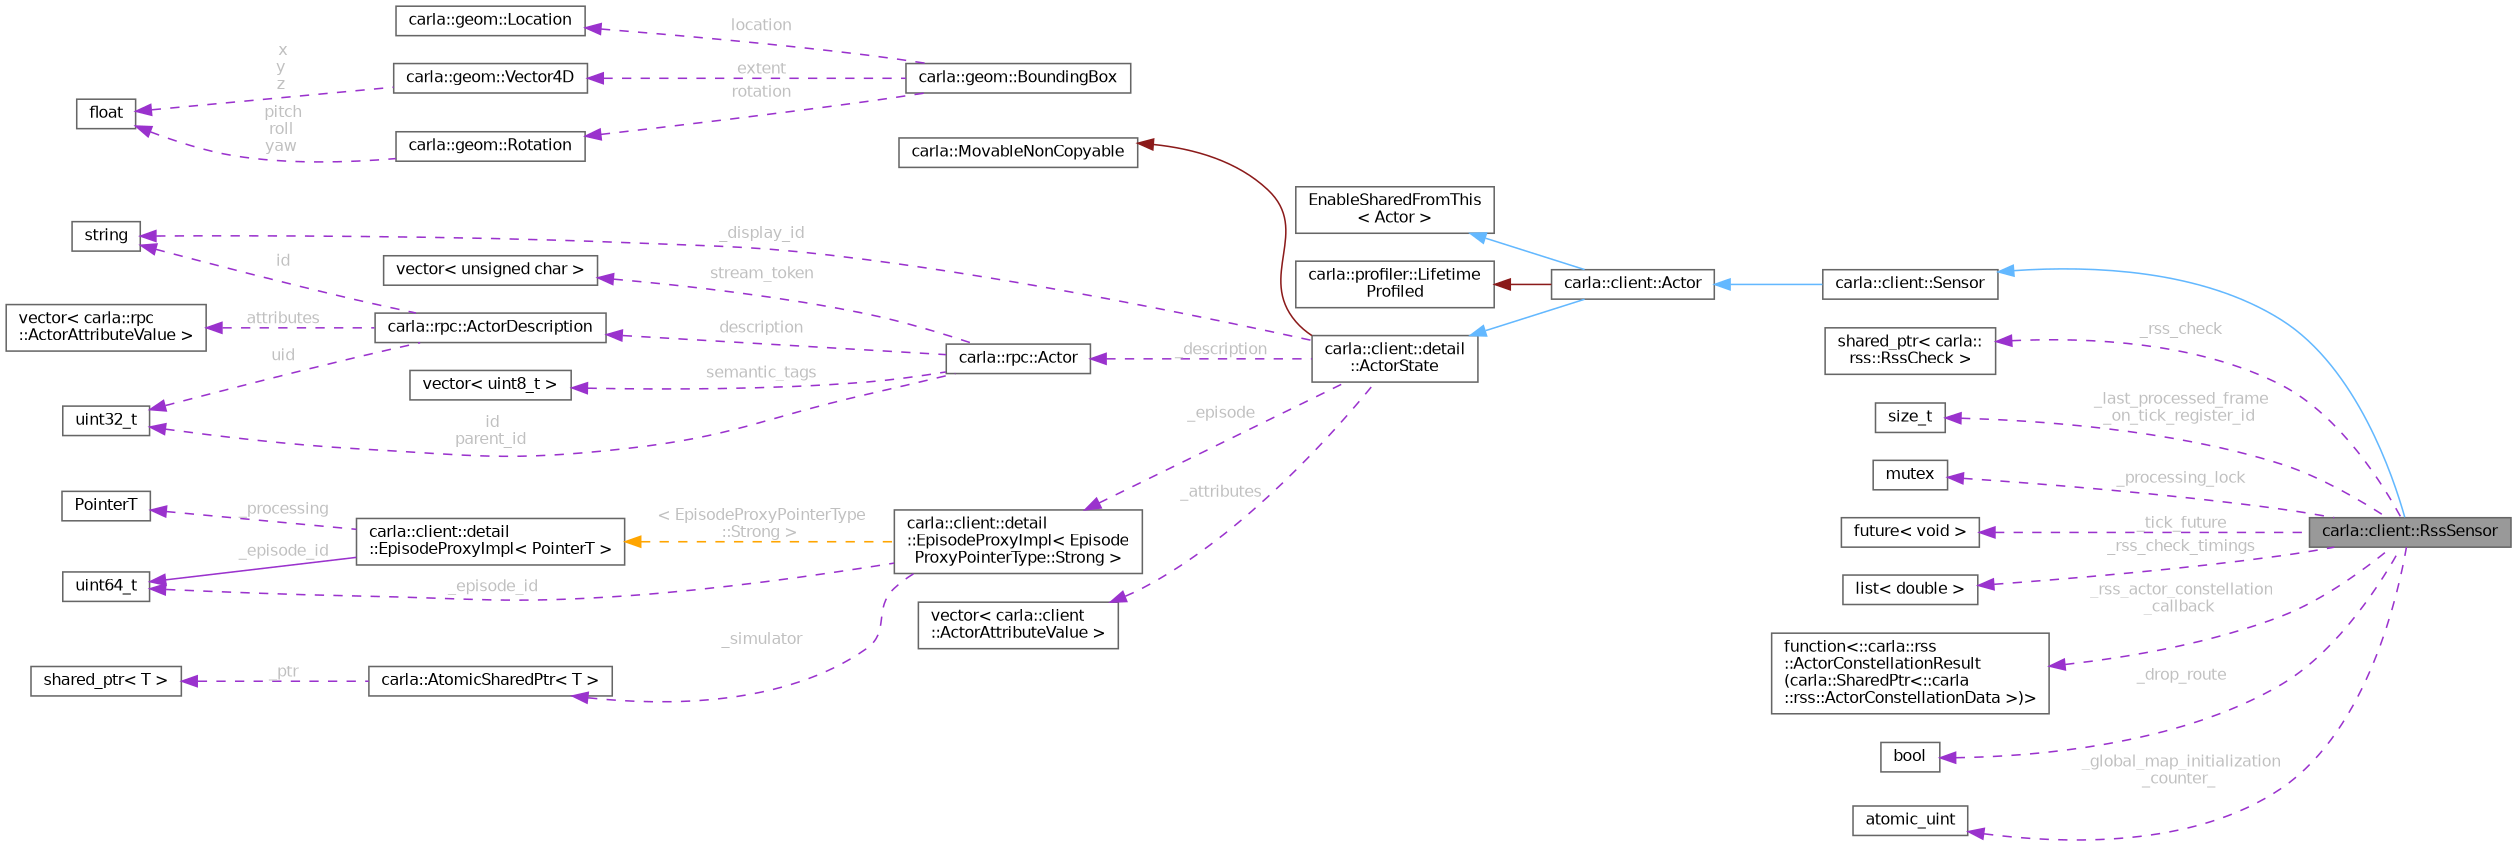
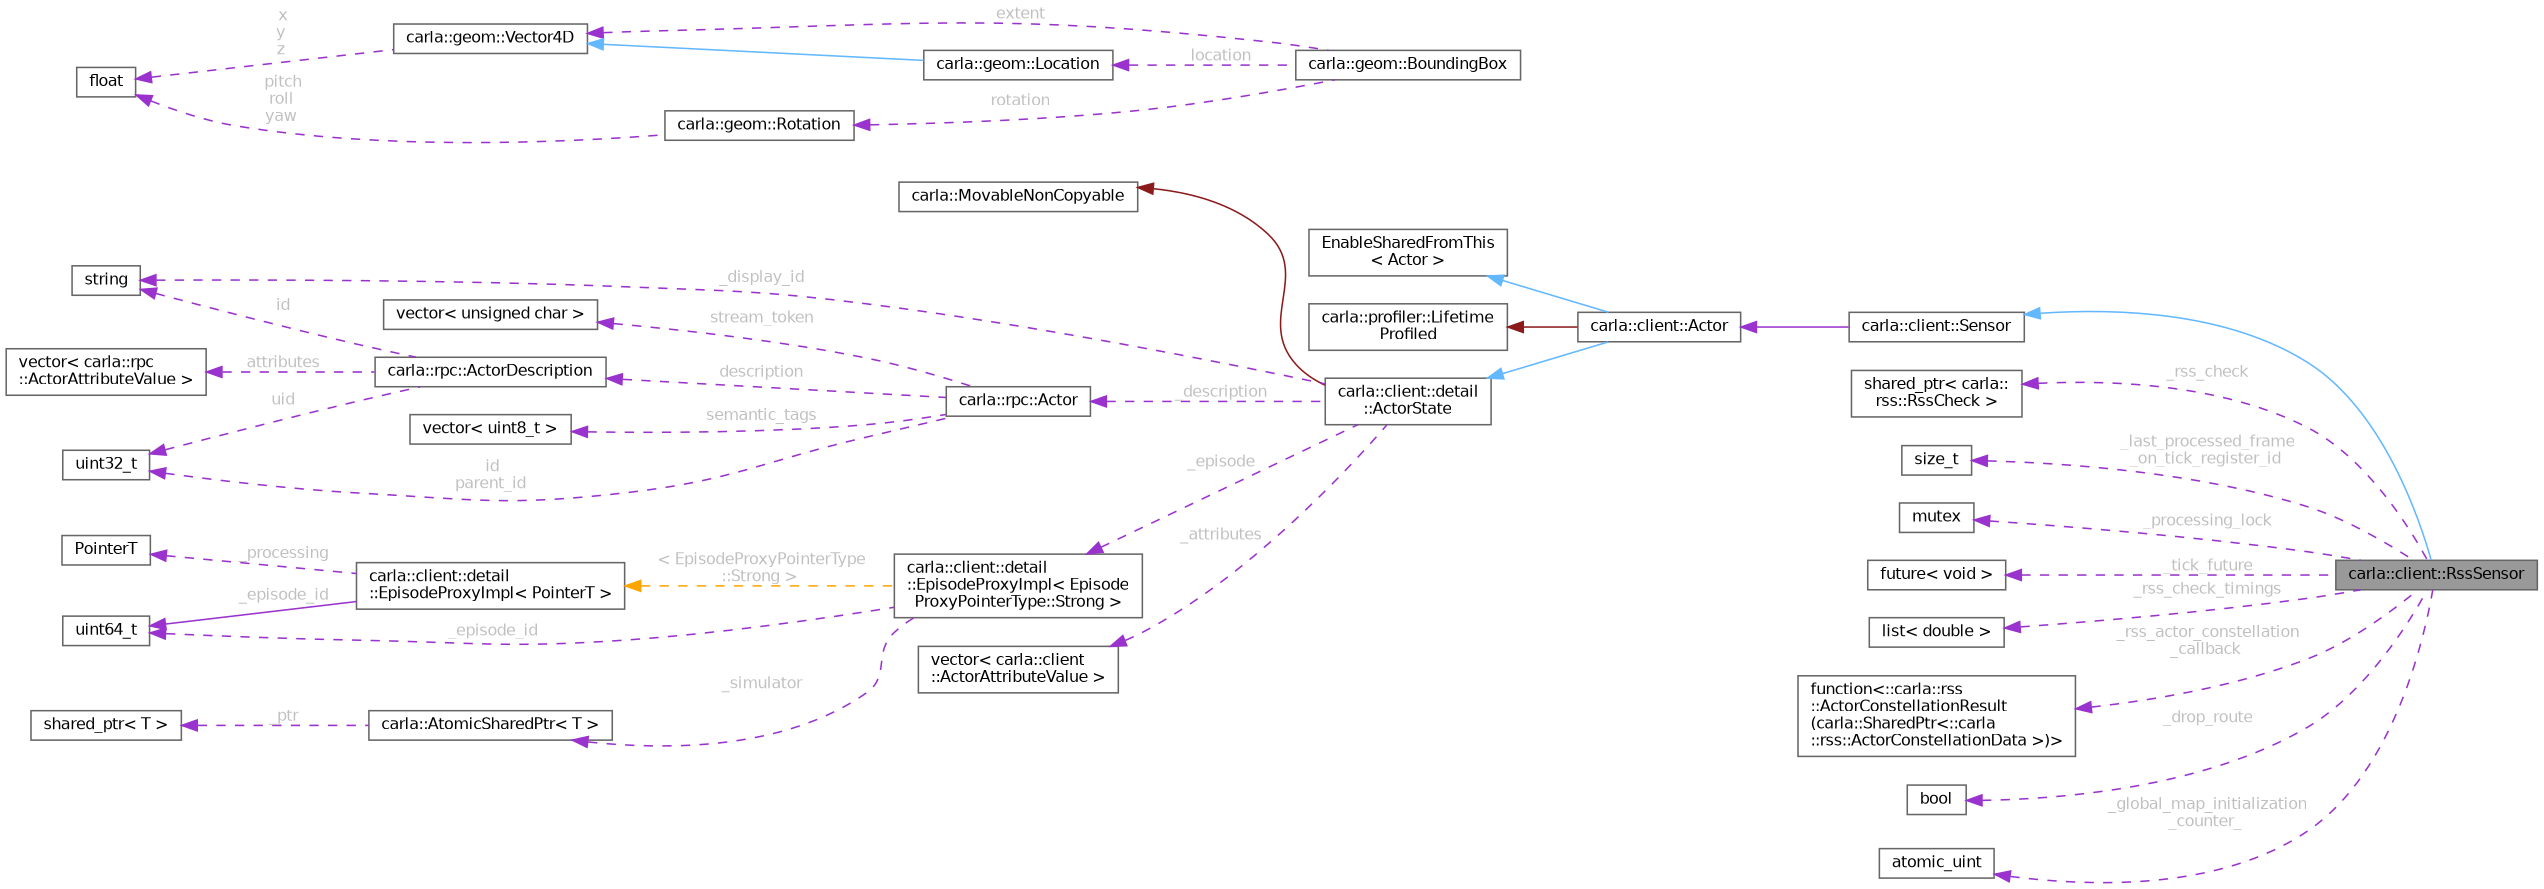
none -> (763, 52)
(1776, 284) -> (1803, 327)
